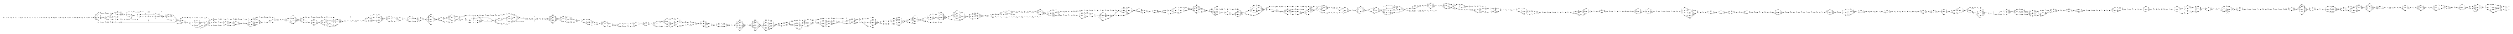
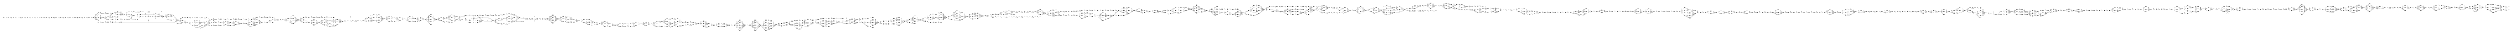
(1393, 6) -> (1390, 7)
